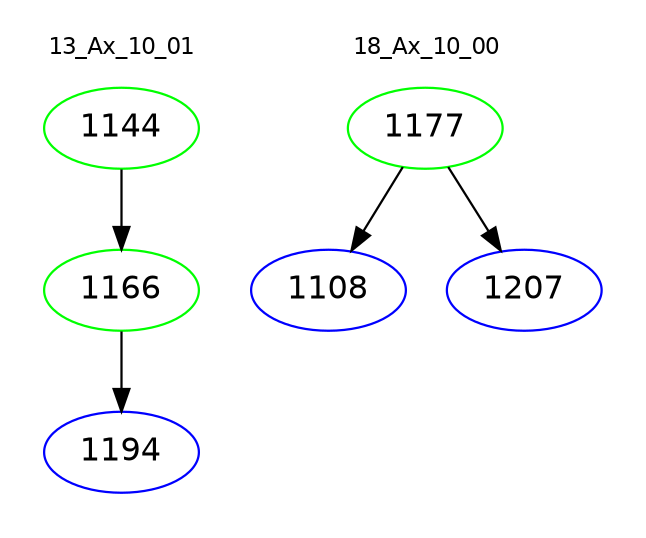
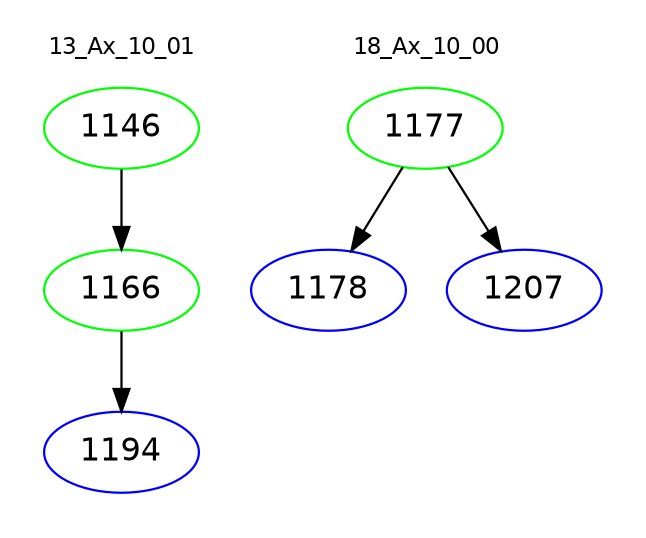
(122, 128) -> (122, 128)
(328, 290) -> (328, 290)
